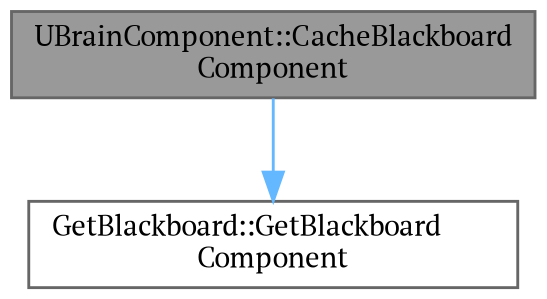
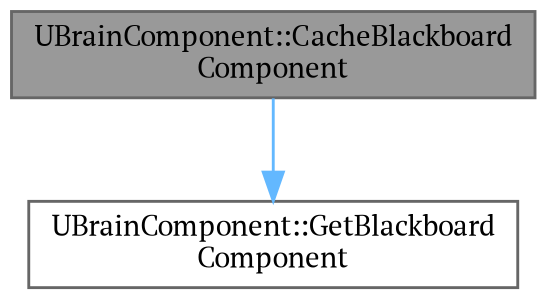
(273, 244) -> (273, 244)
